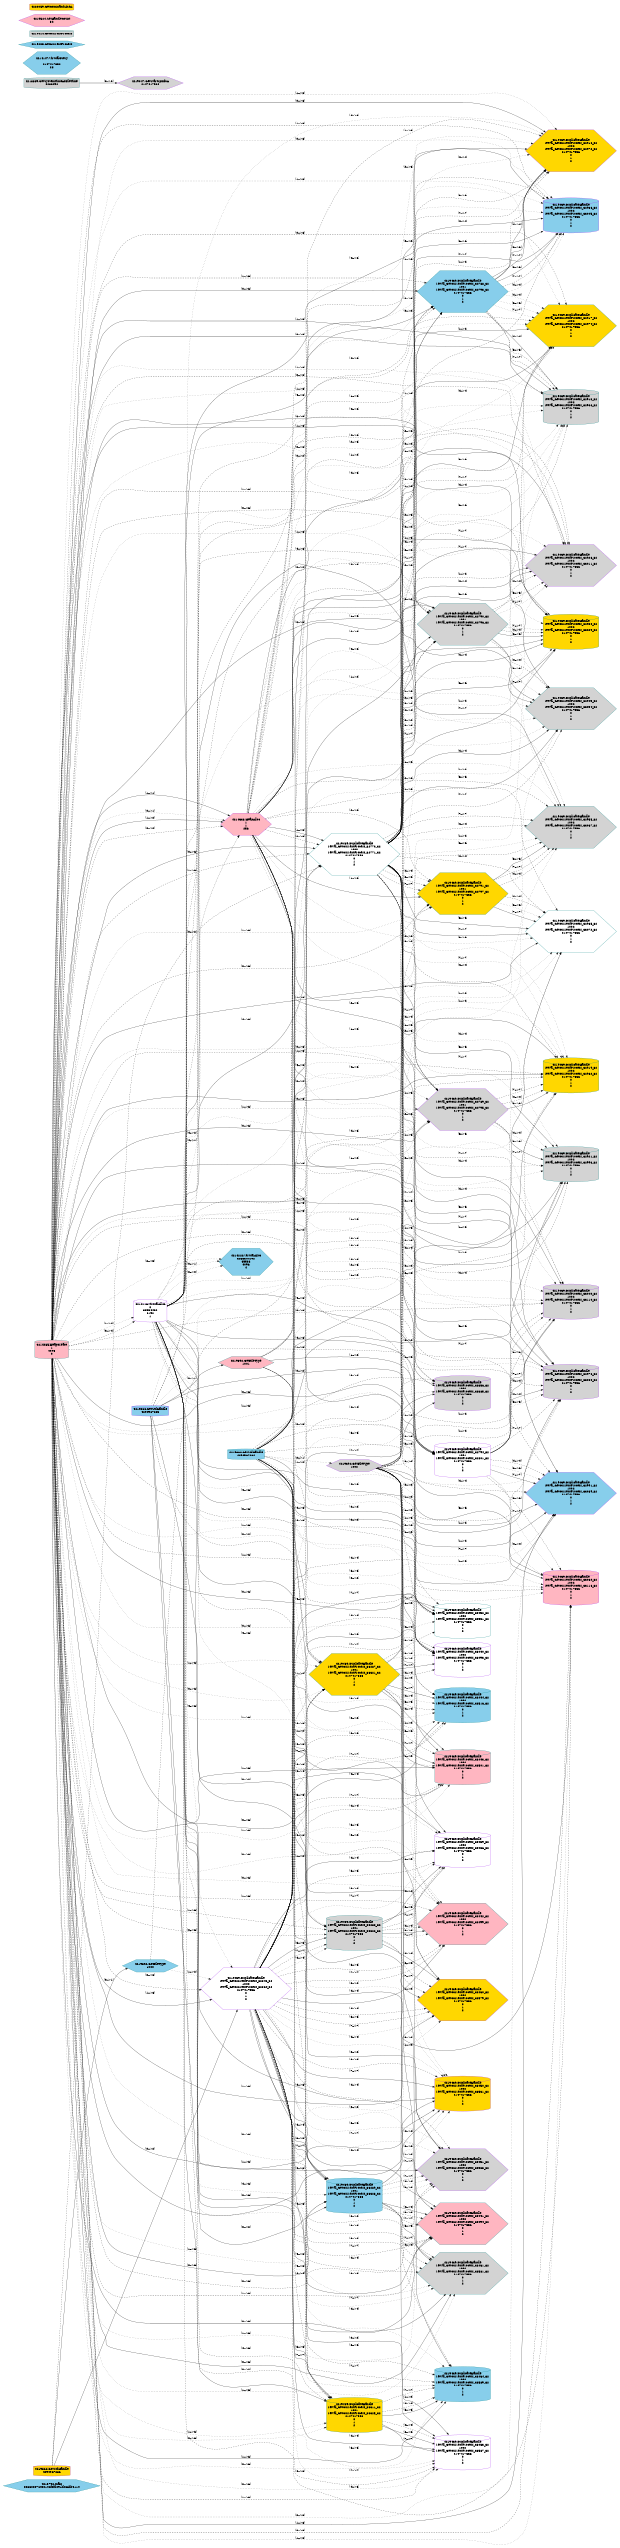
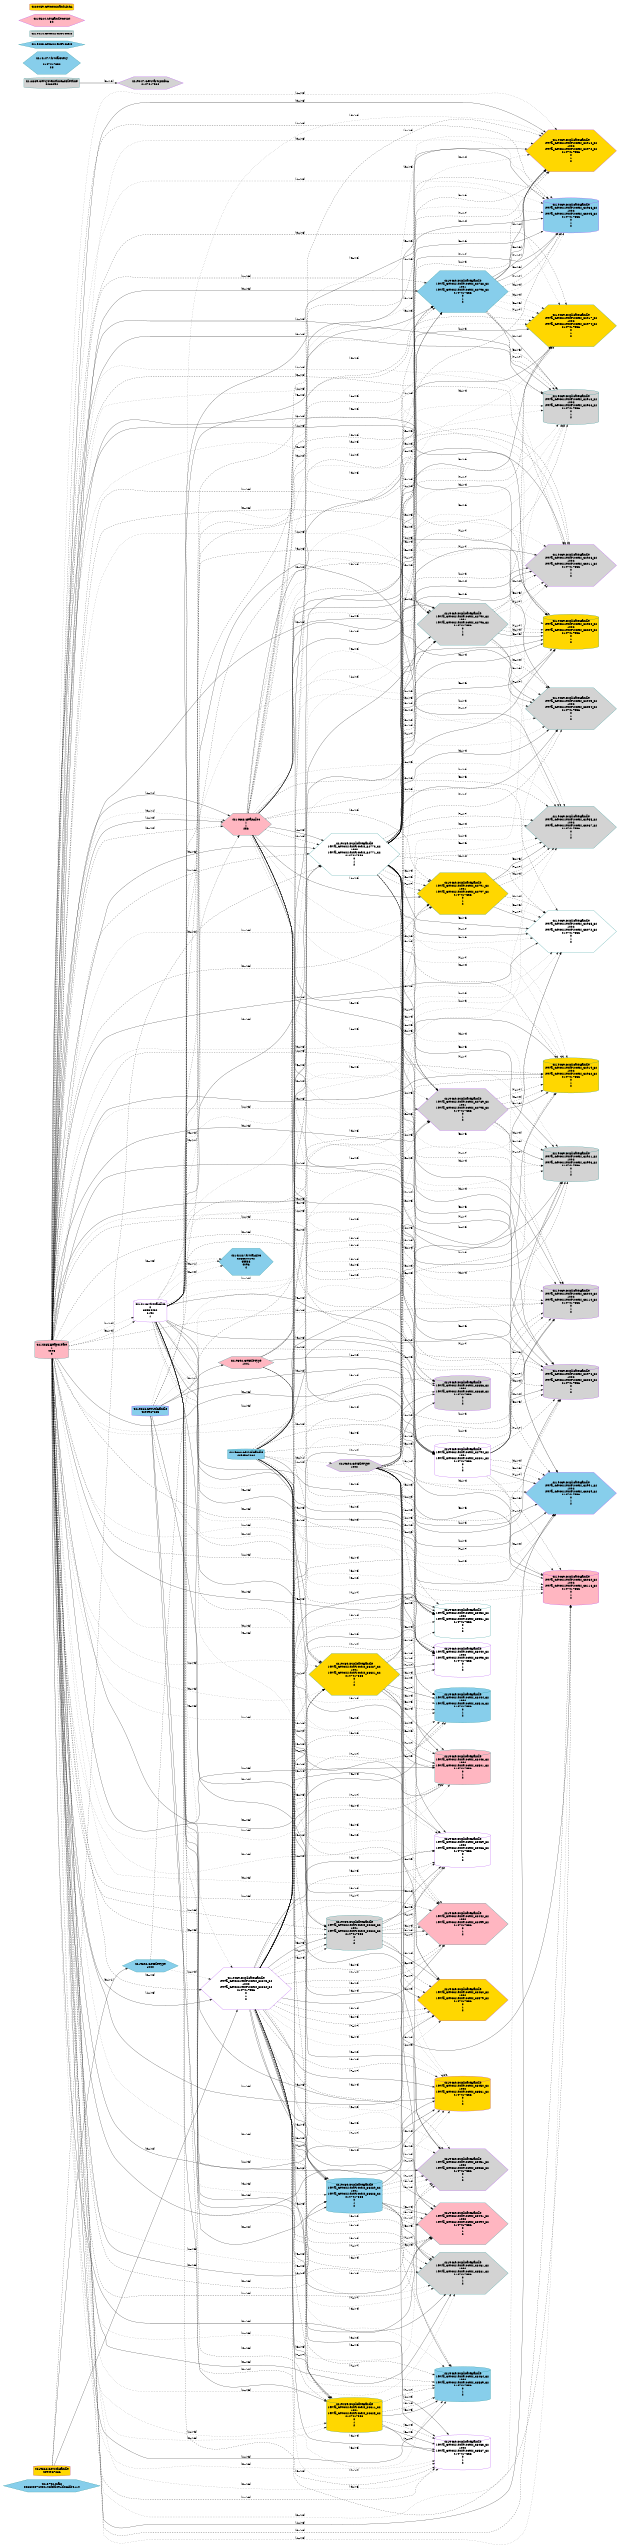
(246, 824) -> (246, 824)
